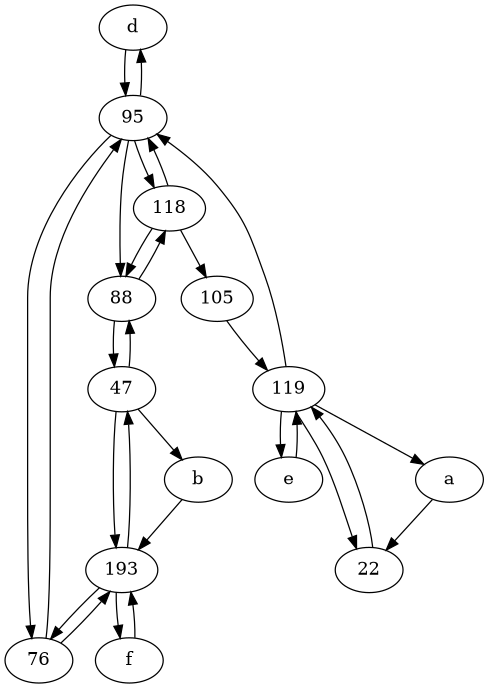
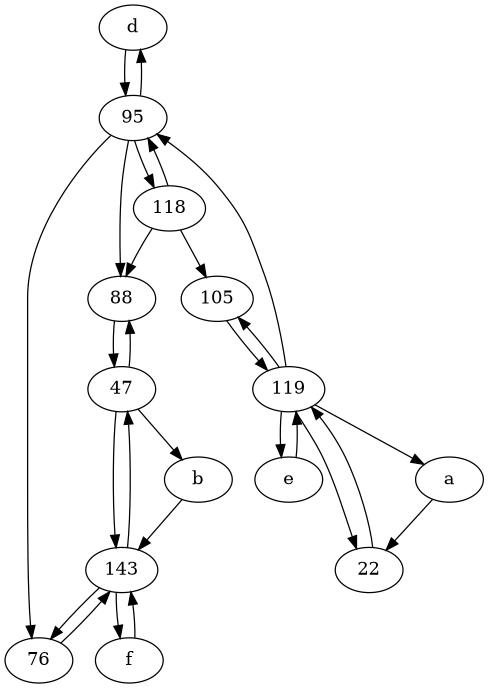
(150, 261) -> none
none -> (264, 347)
(50, 386) -> none
(122, 570) -> (122, 570)
